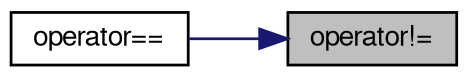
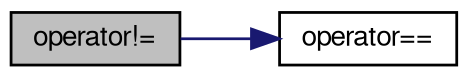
(224, 39) -> (216, 39)
